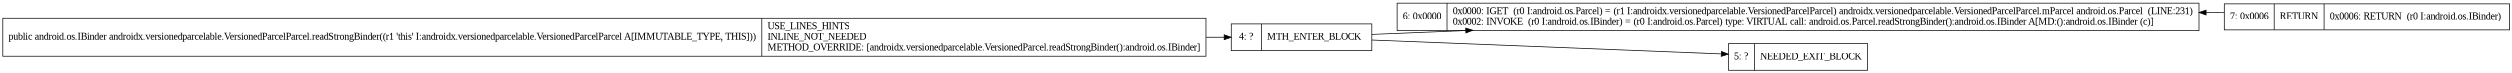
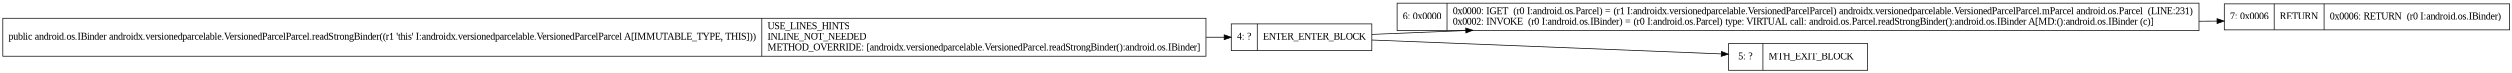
(2215, 13) -> (2208, 21)
(1314, 37) -> (1315, 37)
(1811, 57) -> (1811, 57)
